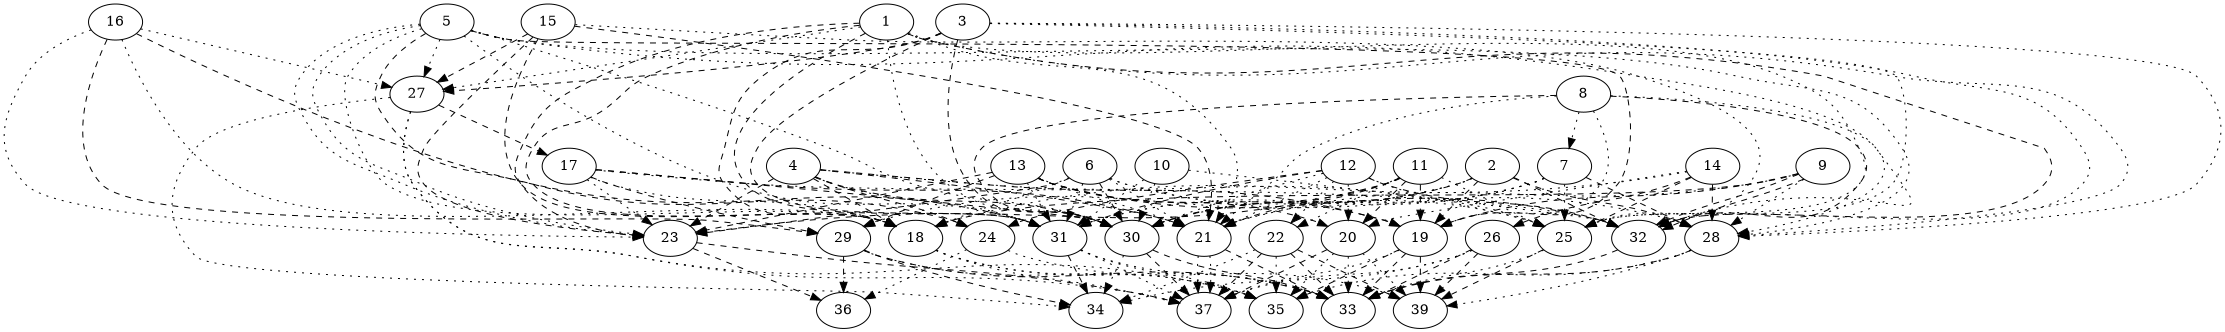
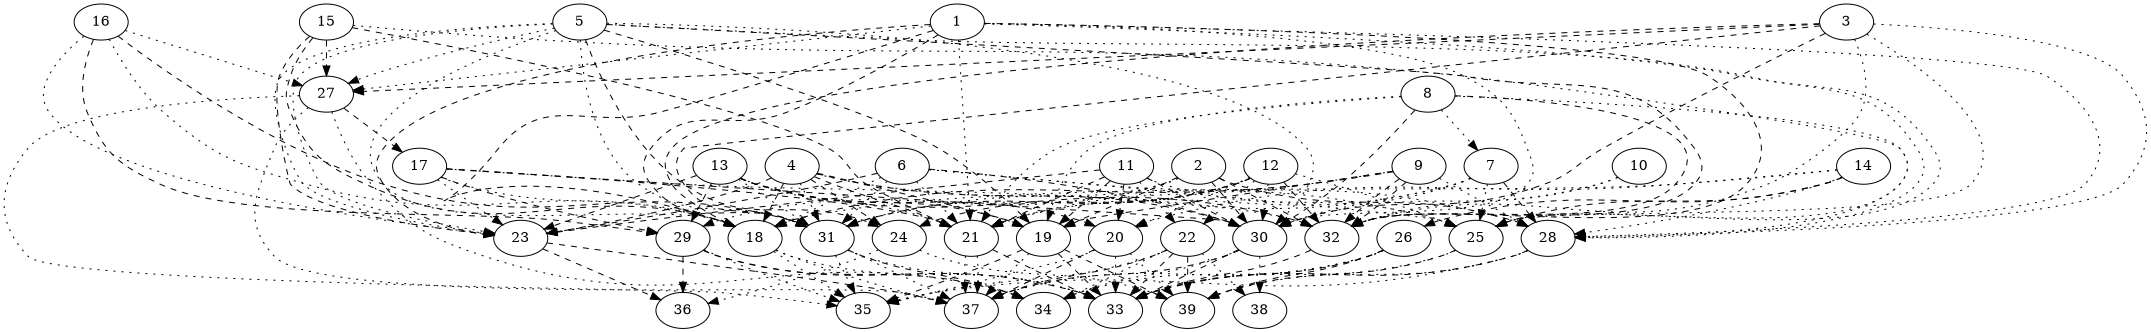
(1680, 83) -> (1674, 125)
(1712, 197) -> (1740, 205)
(1115, 199) -> none
none -> (1260, 310)
